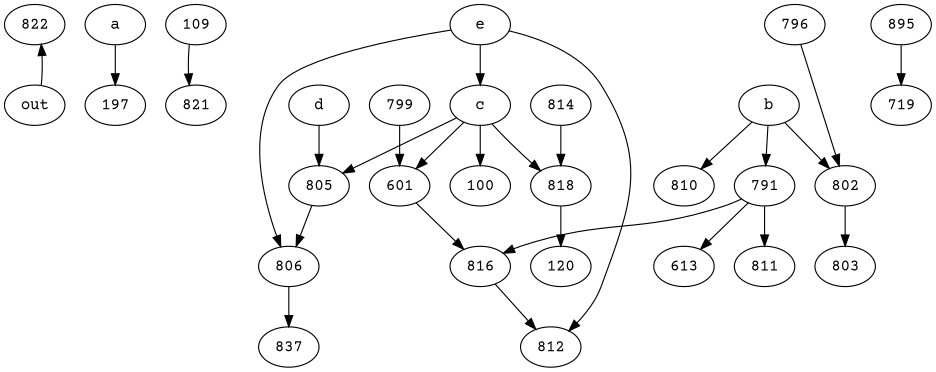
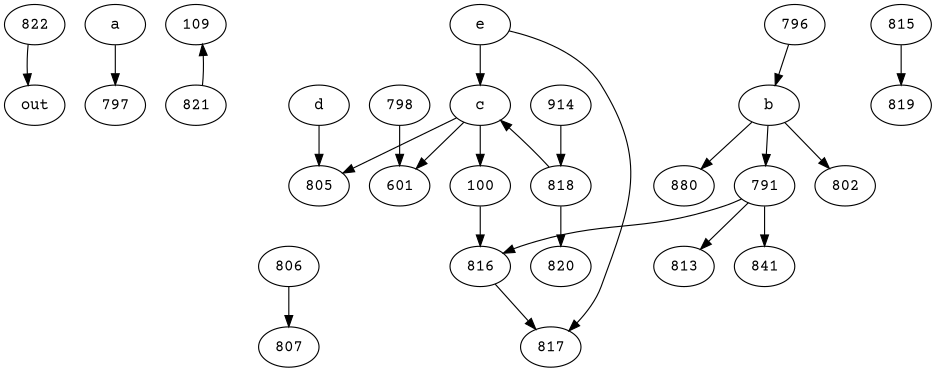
(901, 25) -> (901, 25)
(188, 59) -> (203, 70)
(42, 70) -> (27, 59)
(289, 76) -> none
(818, 100) -> (784, 60)
(115, 105) -> (115, 105)
(400, 105) -> (400, 105)
(561, 105) -> (561, 105)
(901, 105) -> (901, 105)
(511, 144) -> (530, 147)
(684, 186) -> (684, 186)
(306, 221) -> none
(436, 222) -> (480, 221)
(561, 266) -> (561, 266)
(684, 266) -> (684, 266)
(765, 266) -> (765, 266)
(845, 266) -> none
(289, 347) -> (289, 347)
(551, 347) -> (551, 347)
